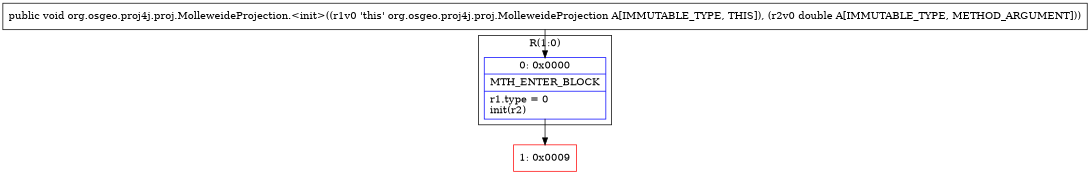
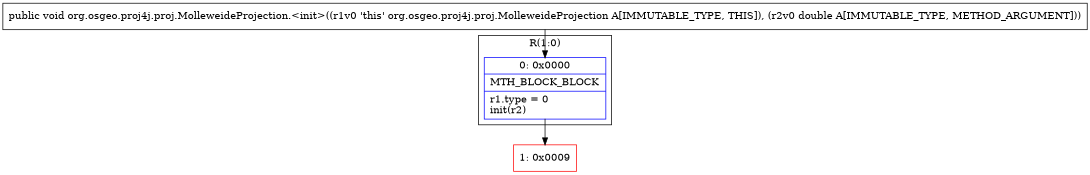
(545, 82) -> (545, 82)
